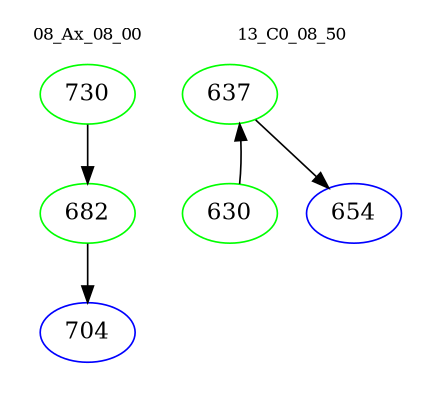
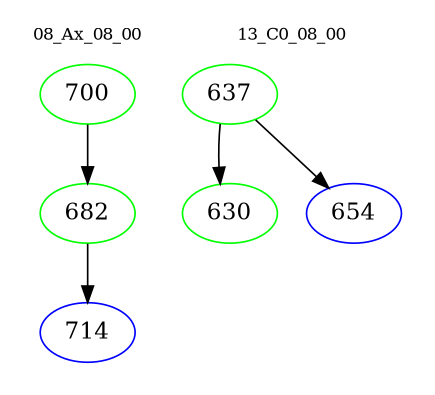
(292, 36) -> (292, 36)
(88, 94) -> (88, 94)
(241, 162) -> (219, 146)
(88, 332) -> (88, 332)
